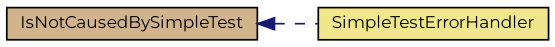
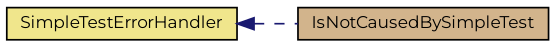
(296, 24) -> (276, 24)
